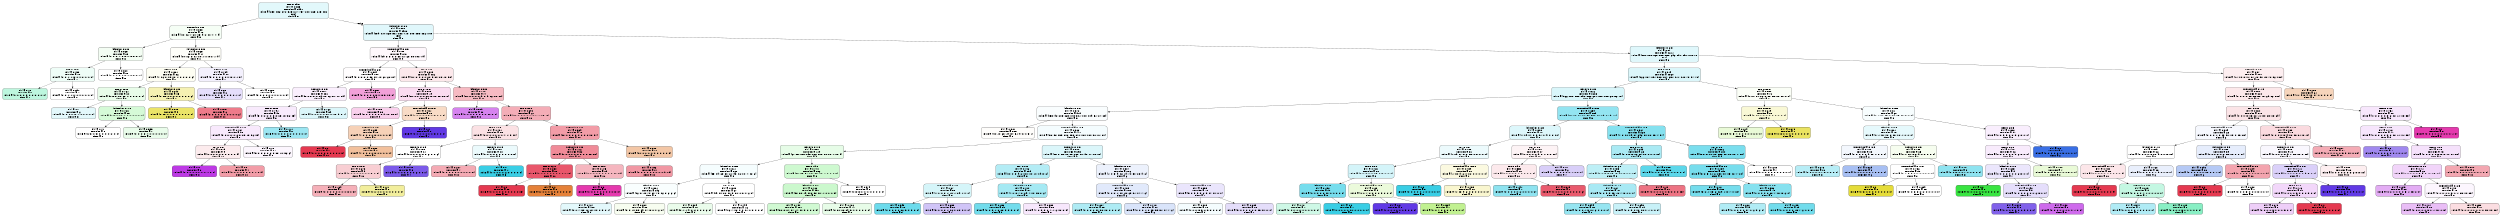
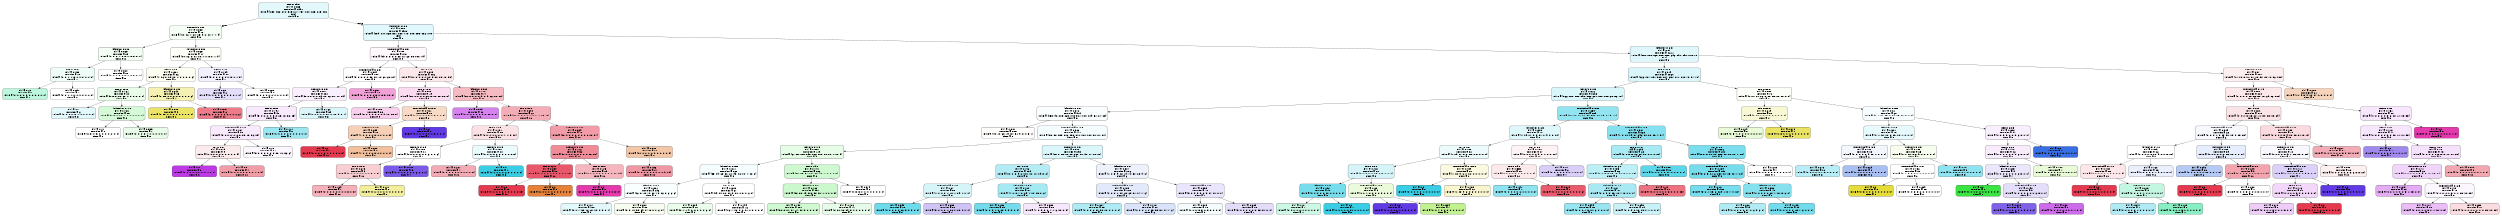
(1636, 149) -> (1636, 149)
